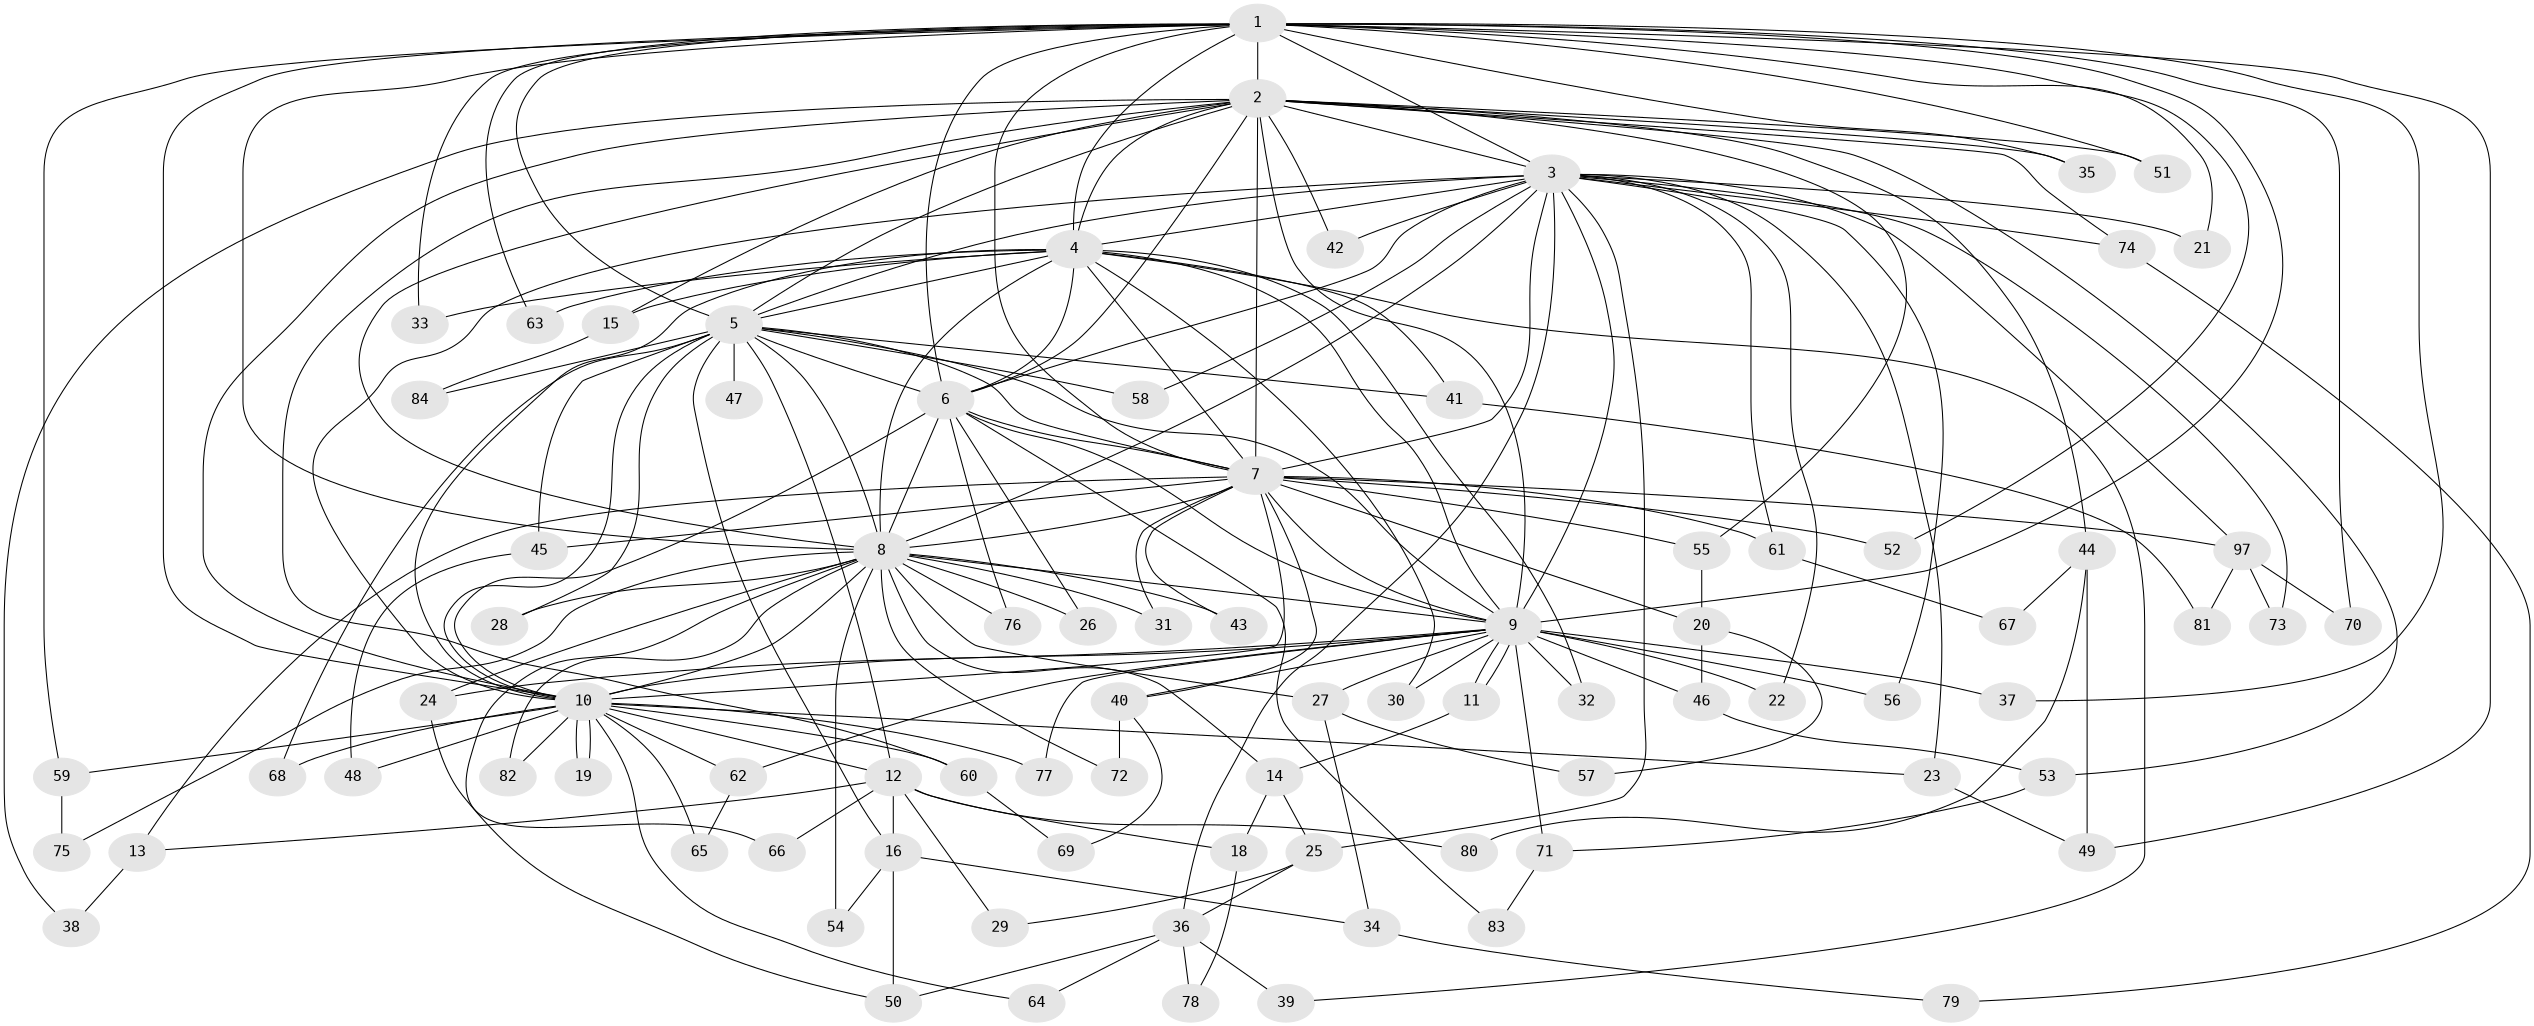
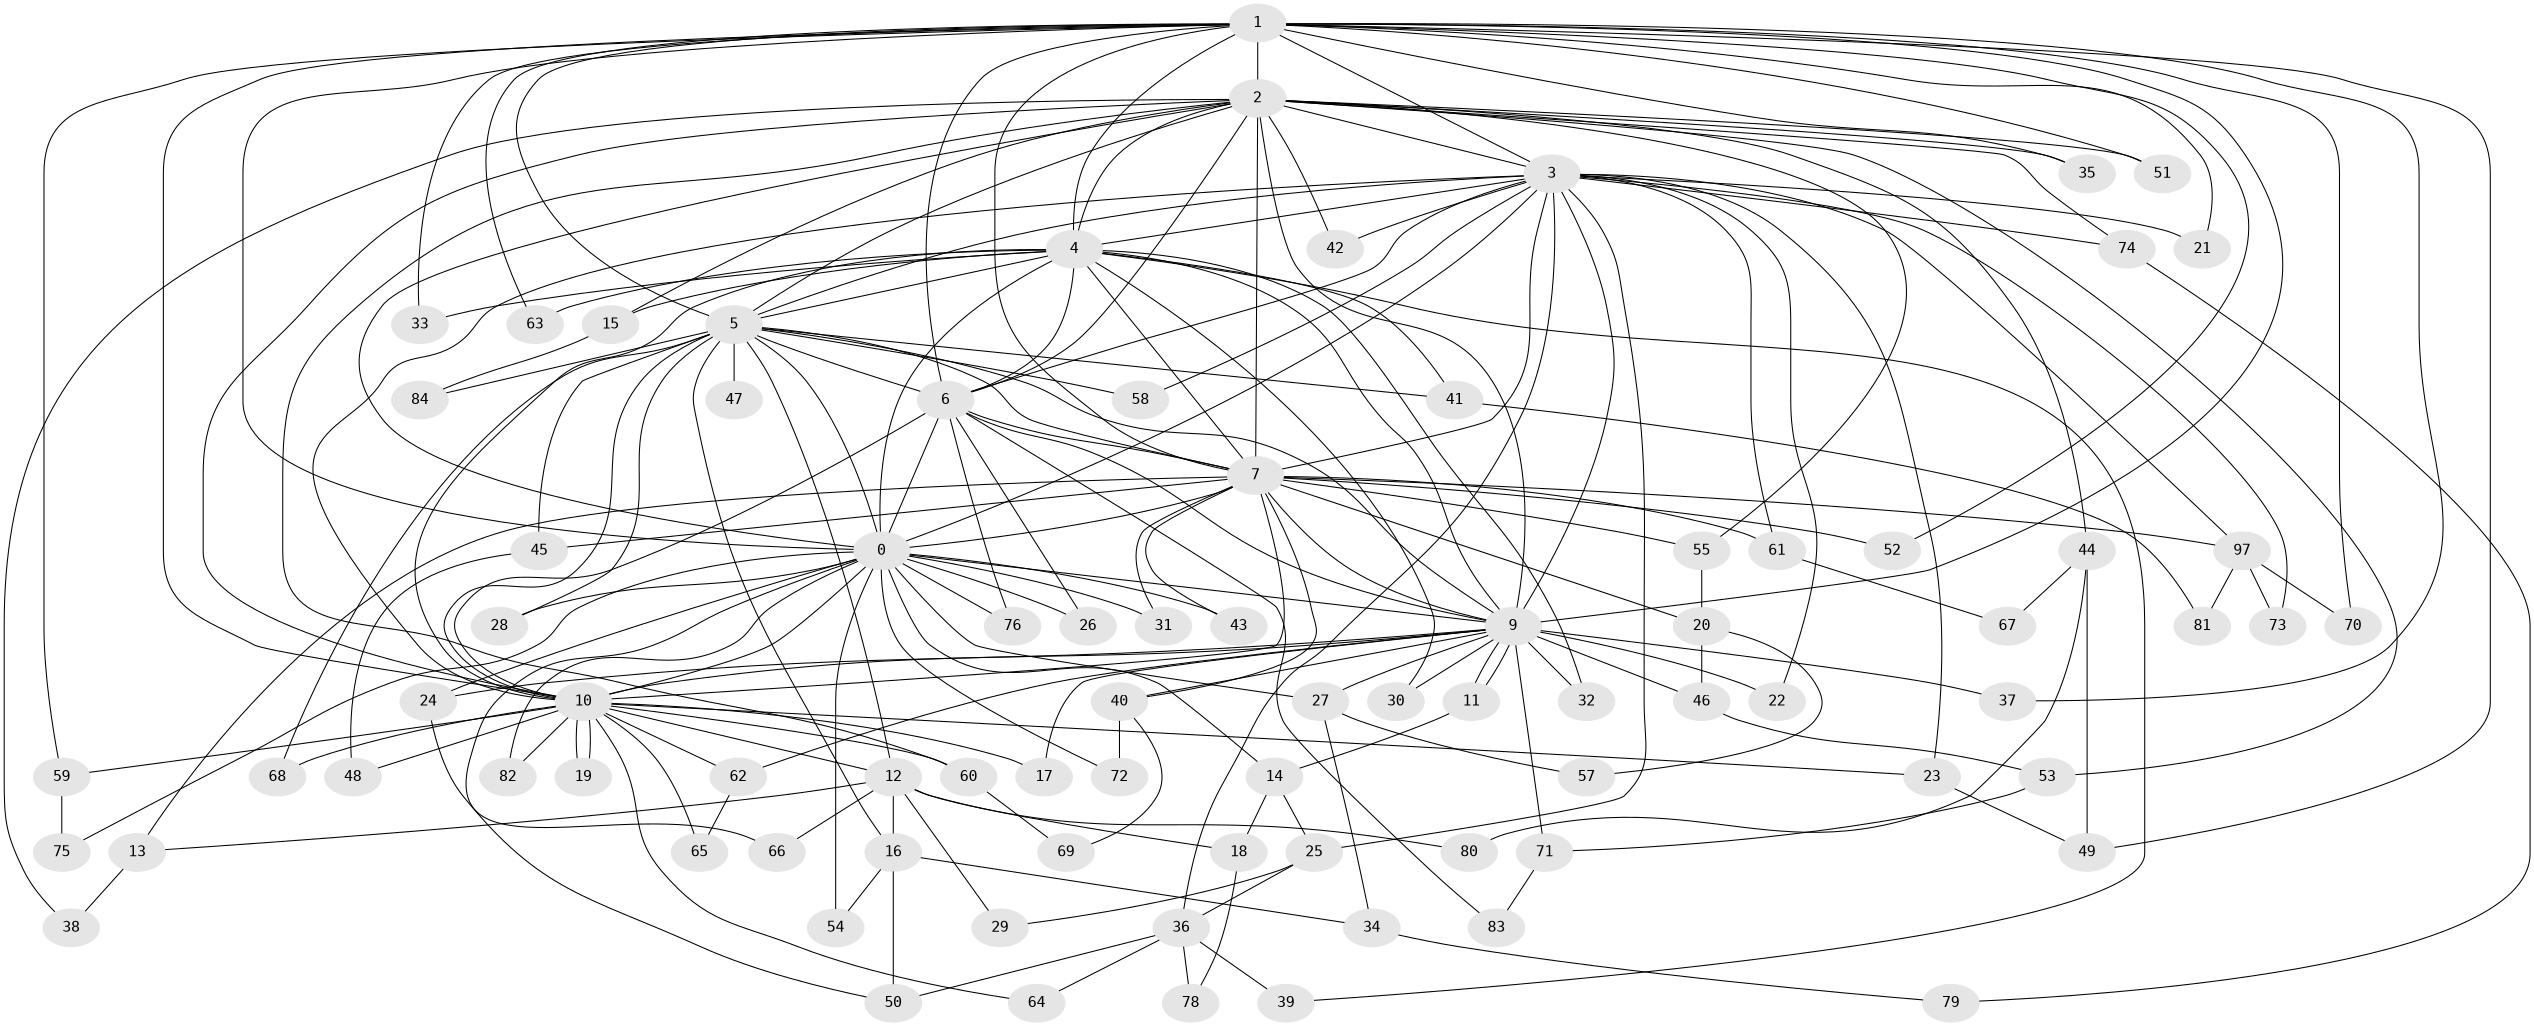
(882, 551) -> (882, 551)
(1892, 702) -> none
(1044, 777) -> (1044, 777)
